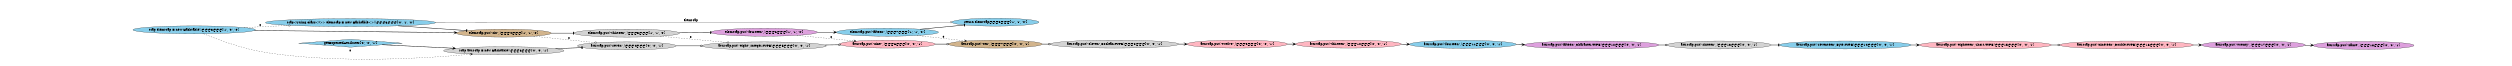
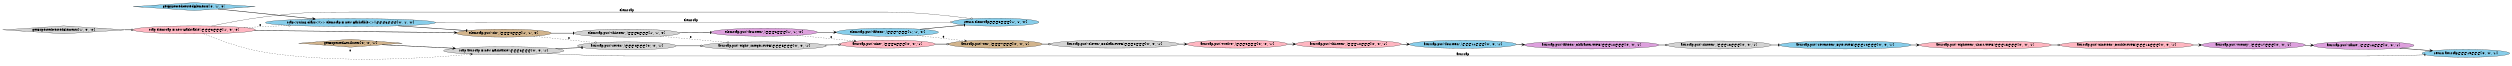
none -> (194, 7)
none -> (591, 12)
none -> (64, 30)
(194, 30) -> (194, 30)
(350, 43) -> (350, 43)
none -> (2466, 53)
